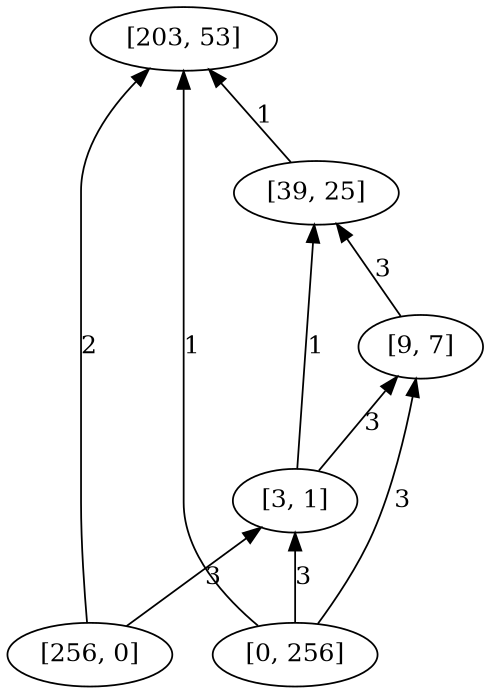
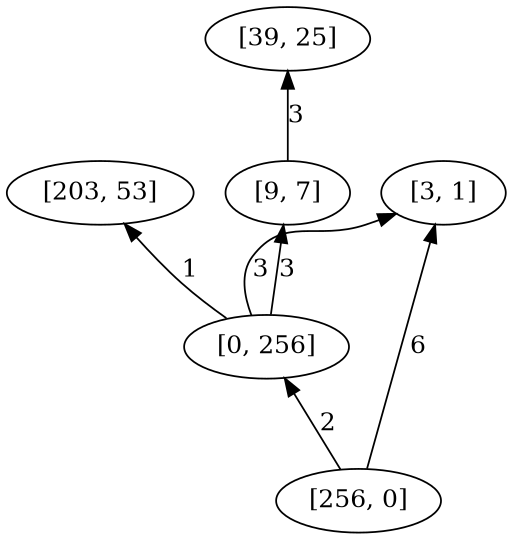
(256, 123) -> none
(81, 344) -> (317, 431)
(305, 356) -> none
(352, 431) -> none
(214, 578) -> (419, 347)
